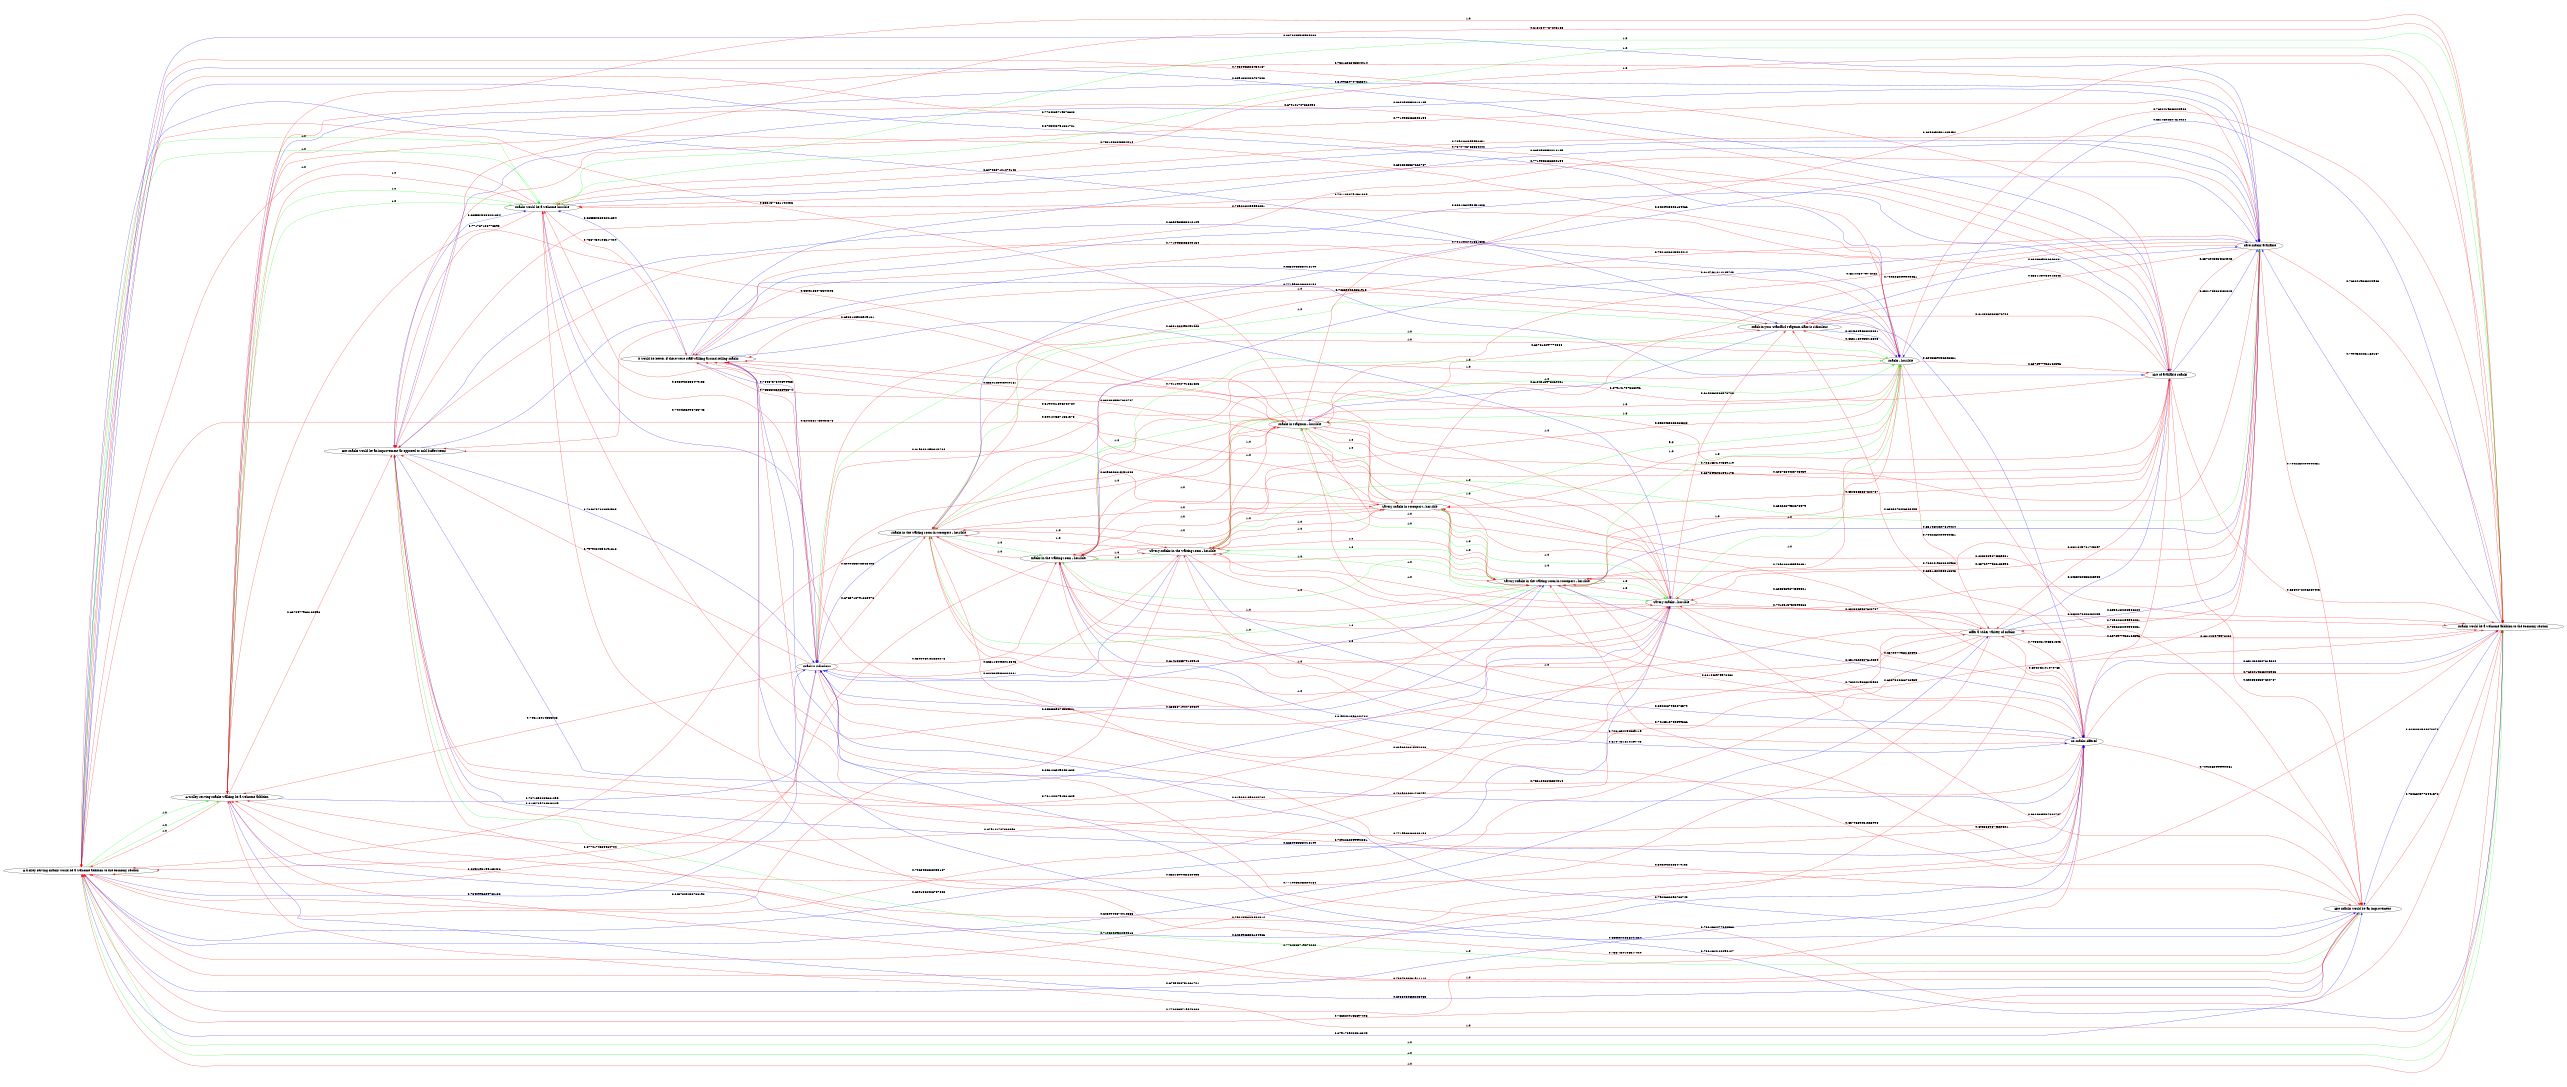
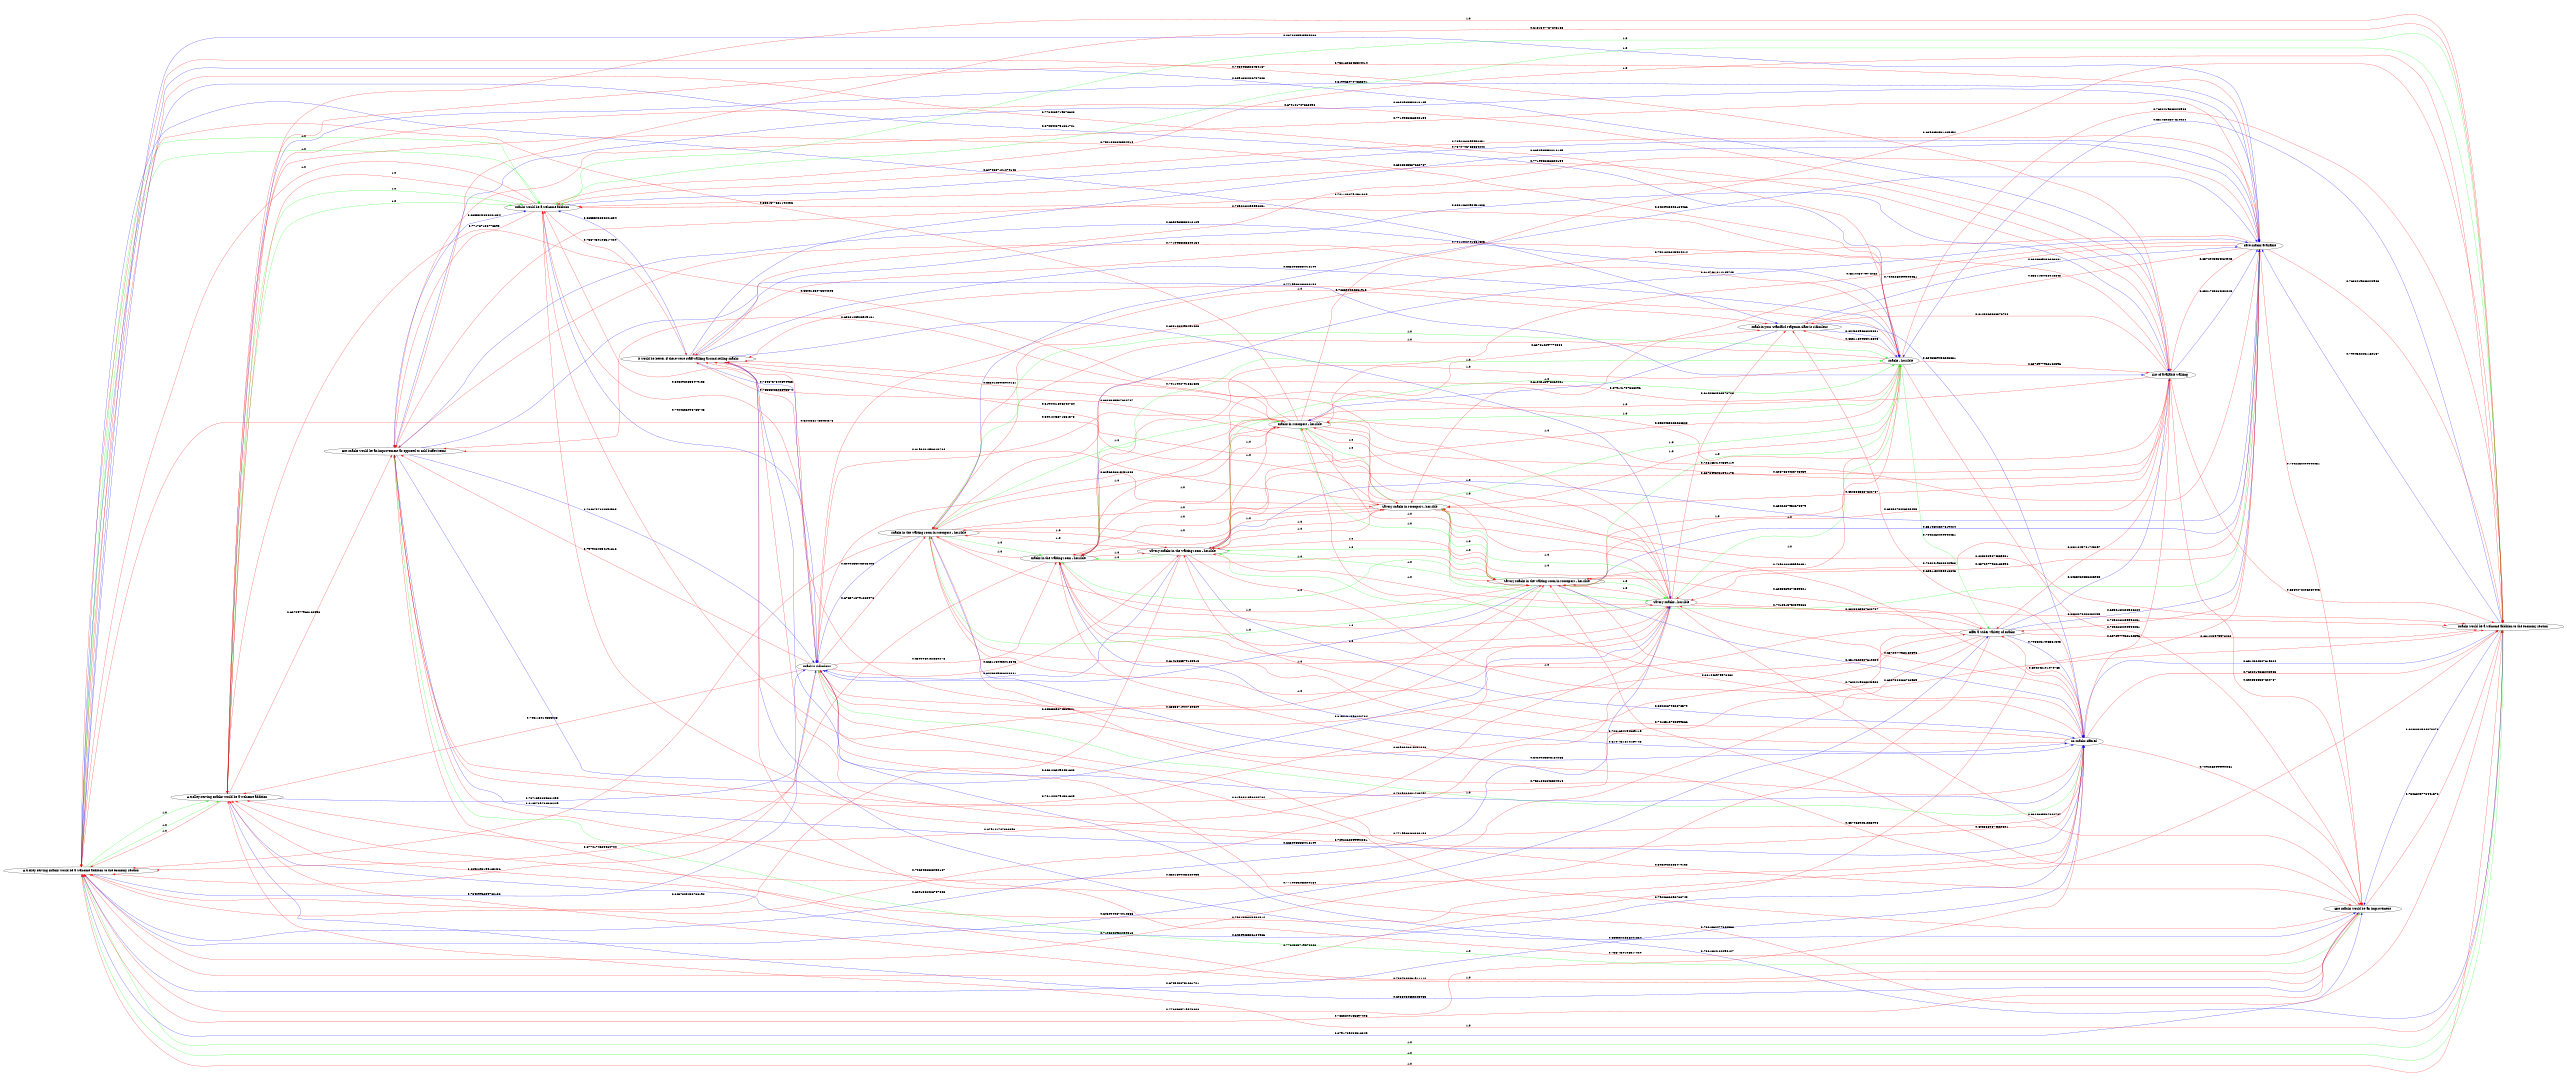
(542, 208) -> (542, 208)
(1184, 330) -> (1460, 795)
(2170, 375) -> (2170, 375)
(1300, 424) -> (1300, 424)
(1671, 443) -> (1671, 443)
(1919, 508) -> (1919, 508)
(1873, 519) -> (1873, 519)
(1913, 599) -> (1913, 599)
(2065, 671) -> (2065, 671)
(1195, 709) -> (1195, 709)
none -> (1450, 758)
(227, 797) -> (227, 797)
(1552, 893) -> (1552, 893)
